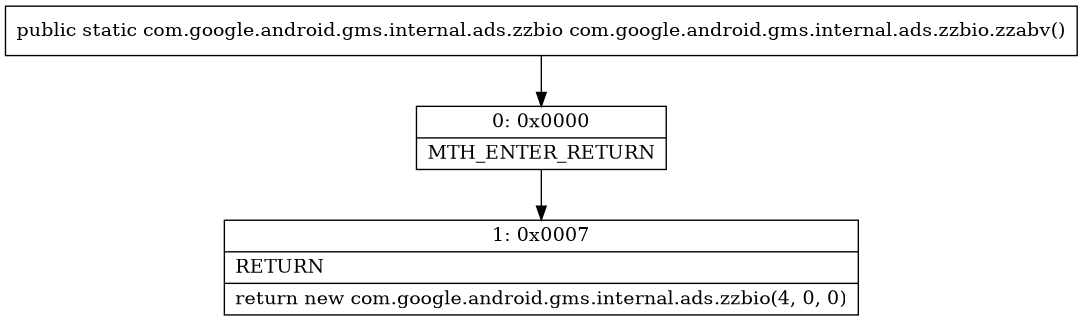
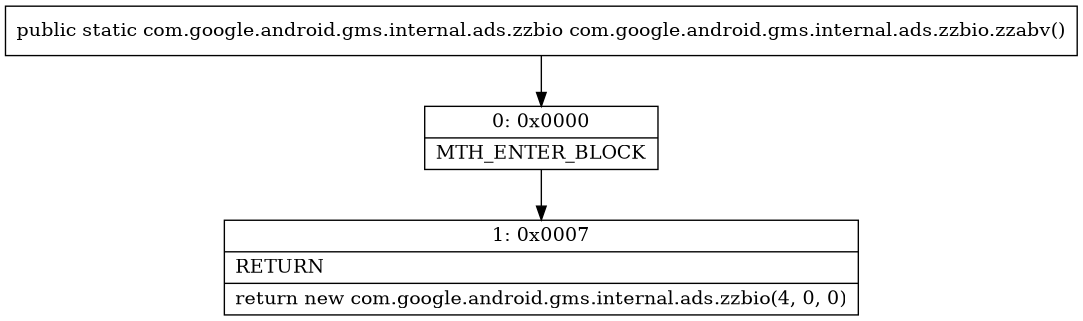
(541, 153) -> (541, 153)
